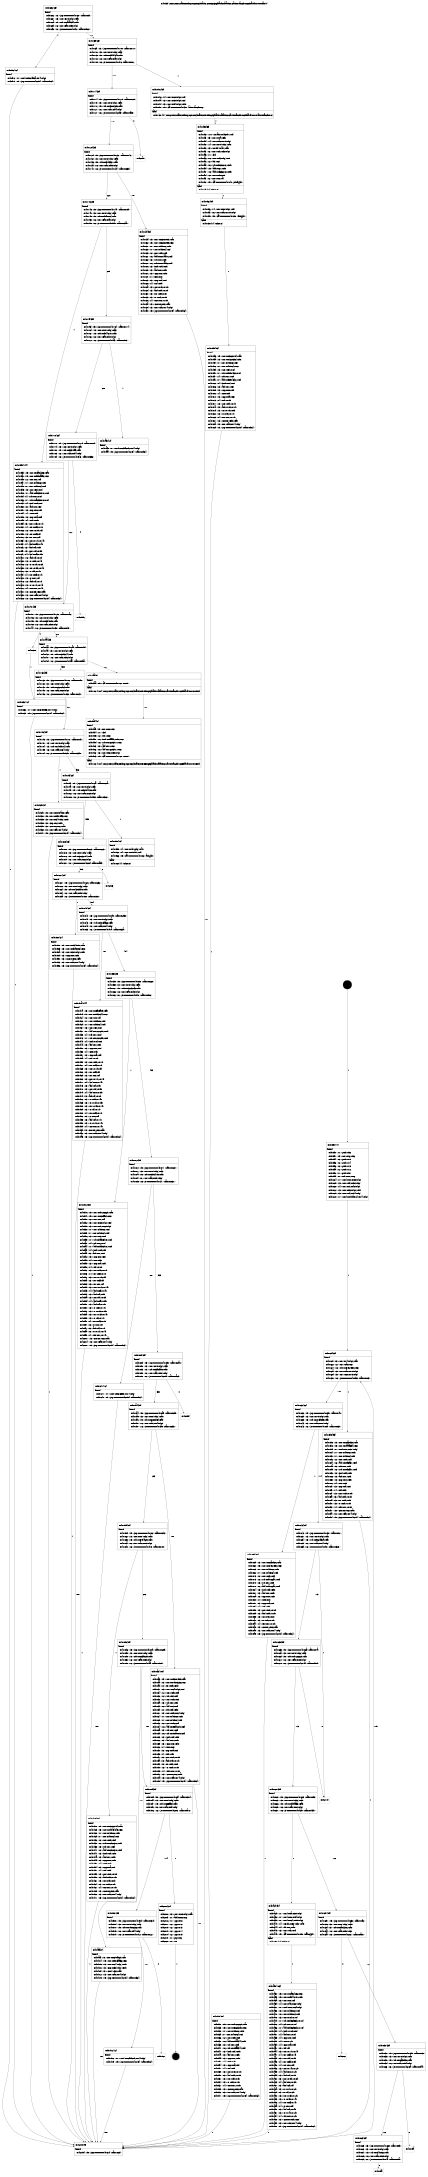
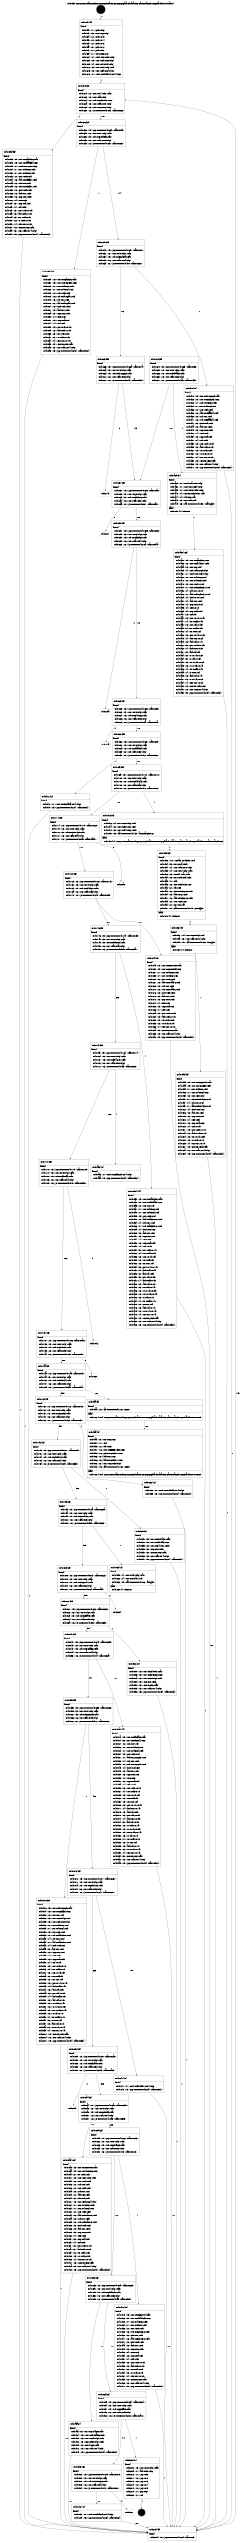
(30, 676) -> (86, 1478)
none -> (136, 728)
(323, 1673) -> (180, 321)
(294, 1726) -> (128, 431)
